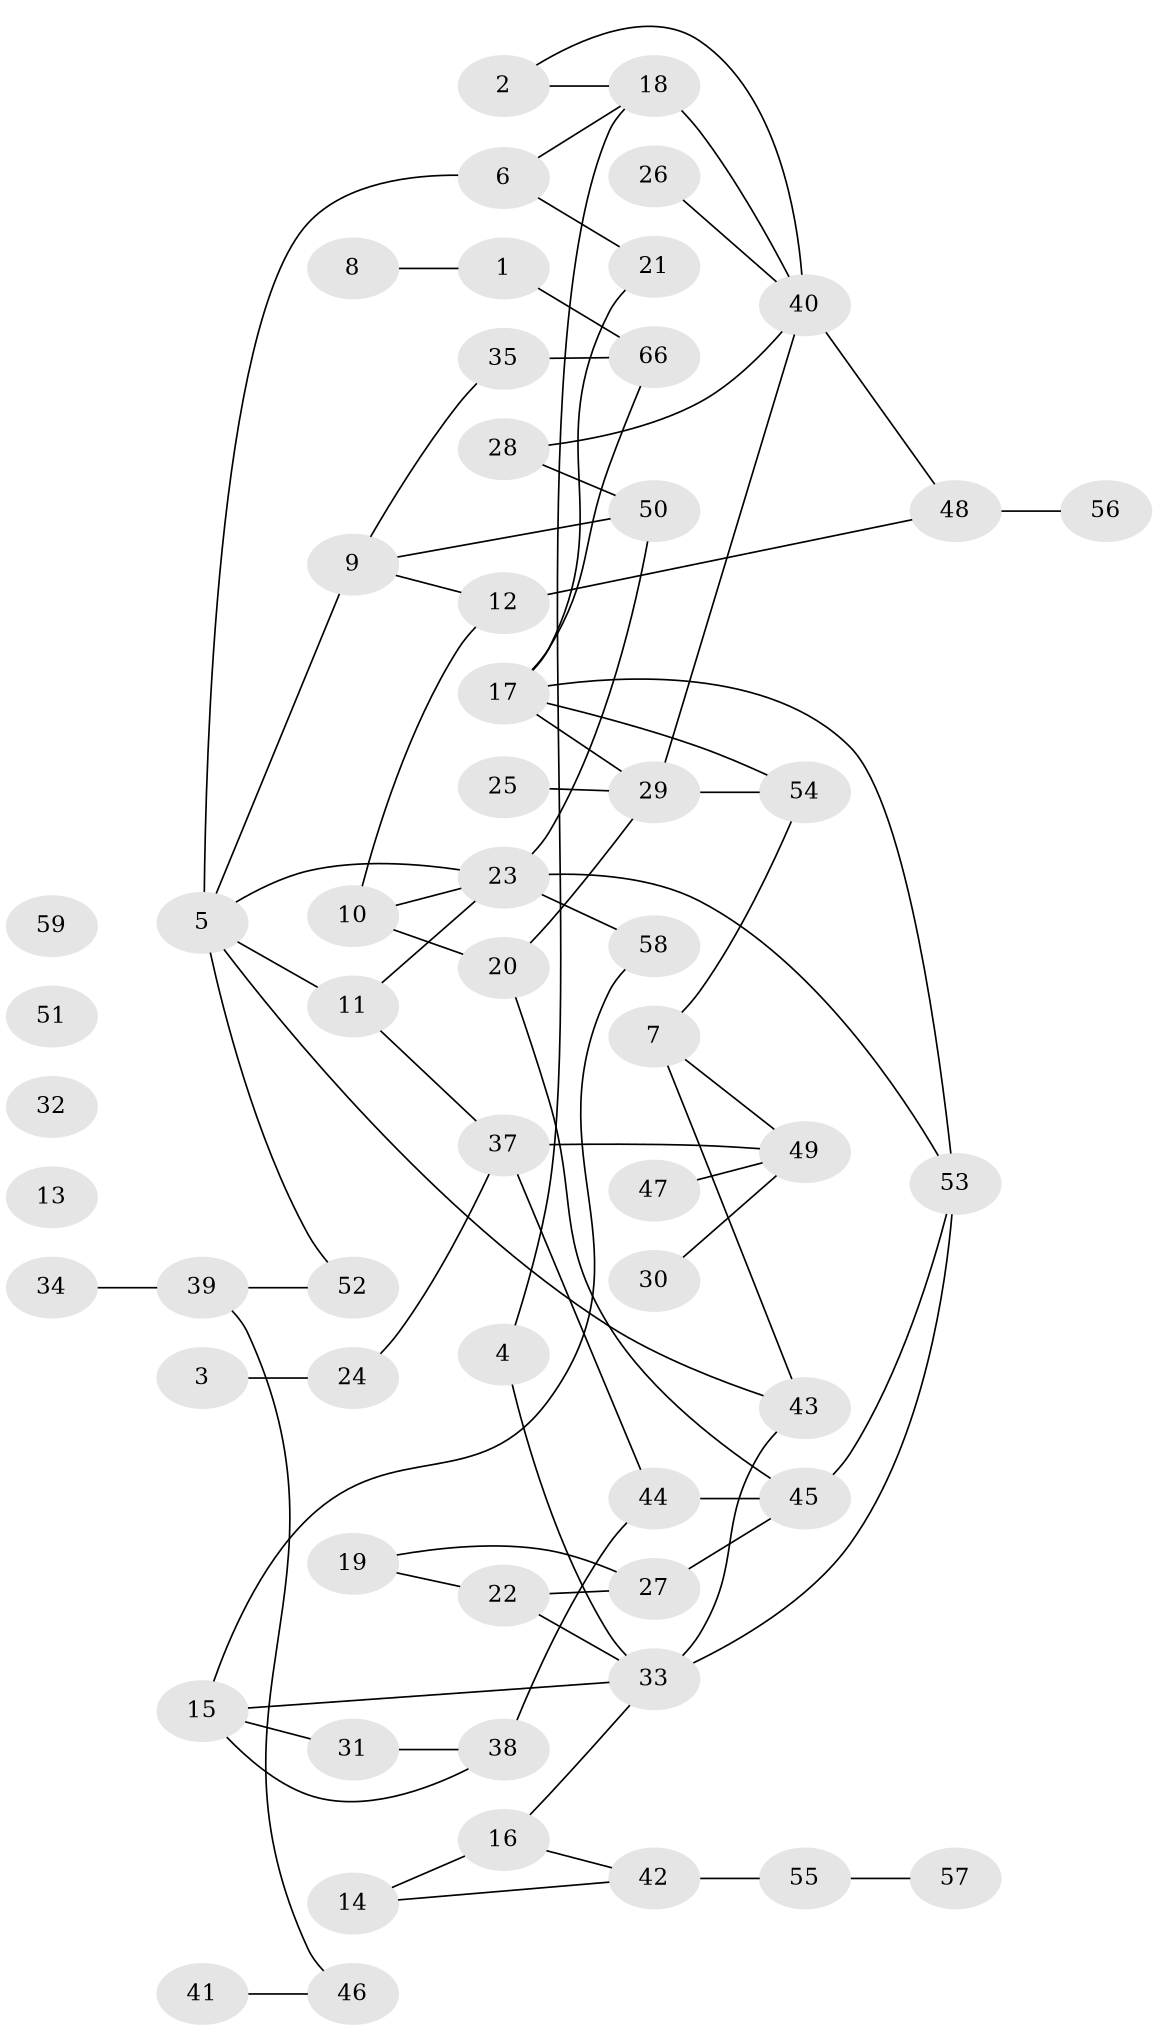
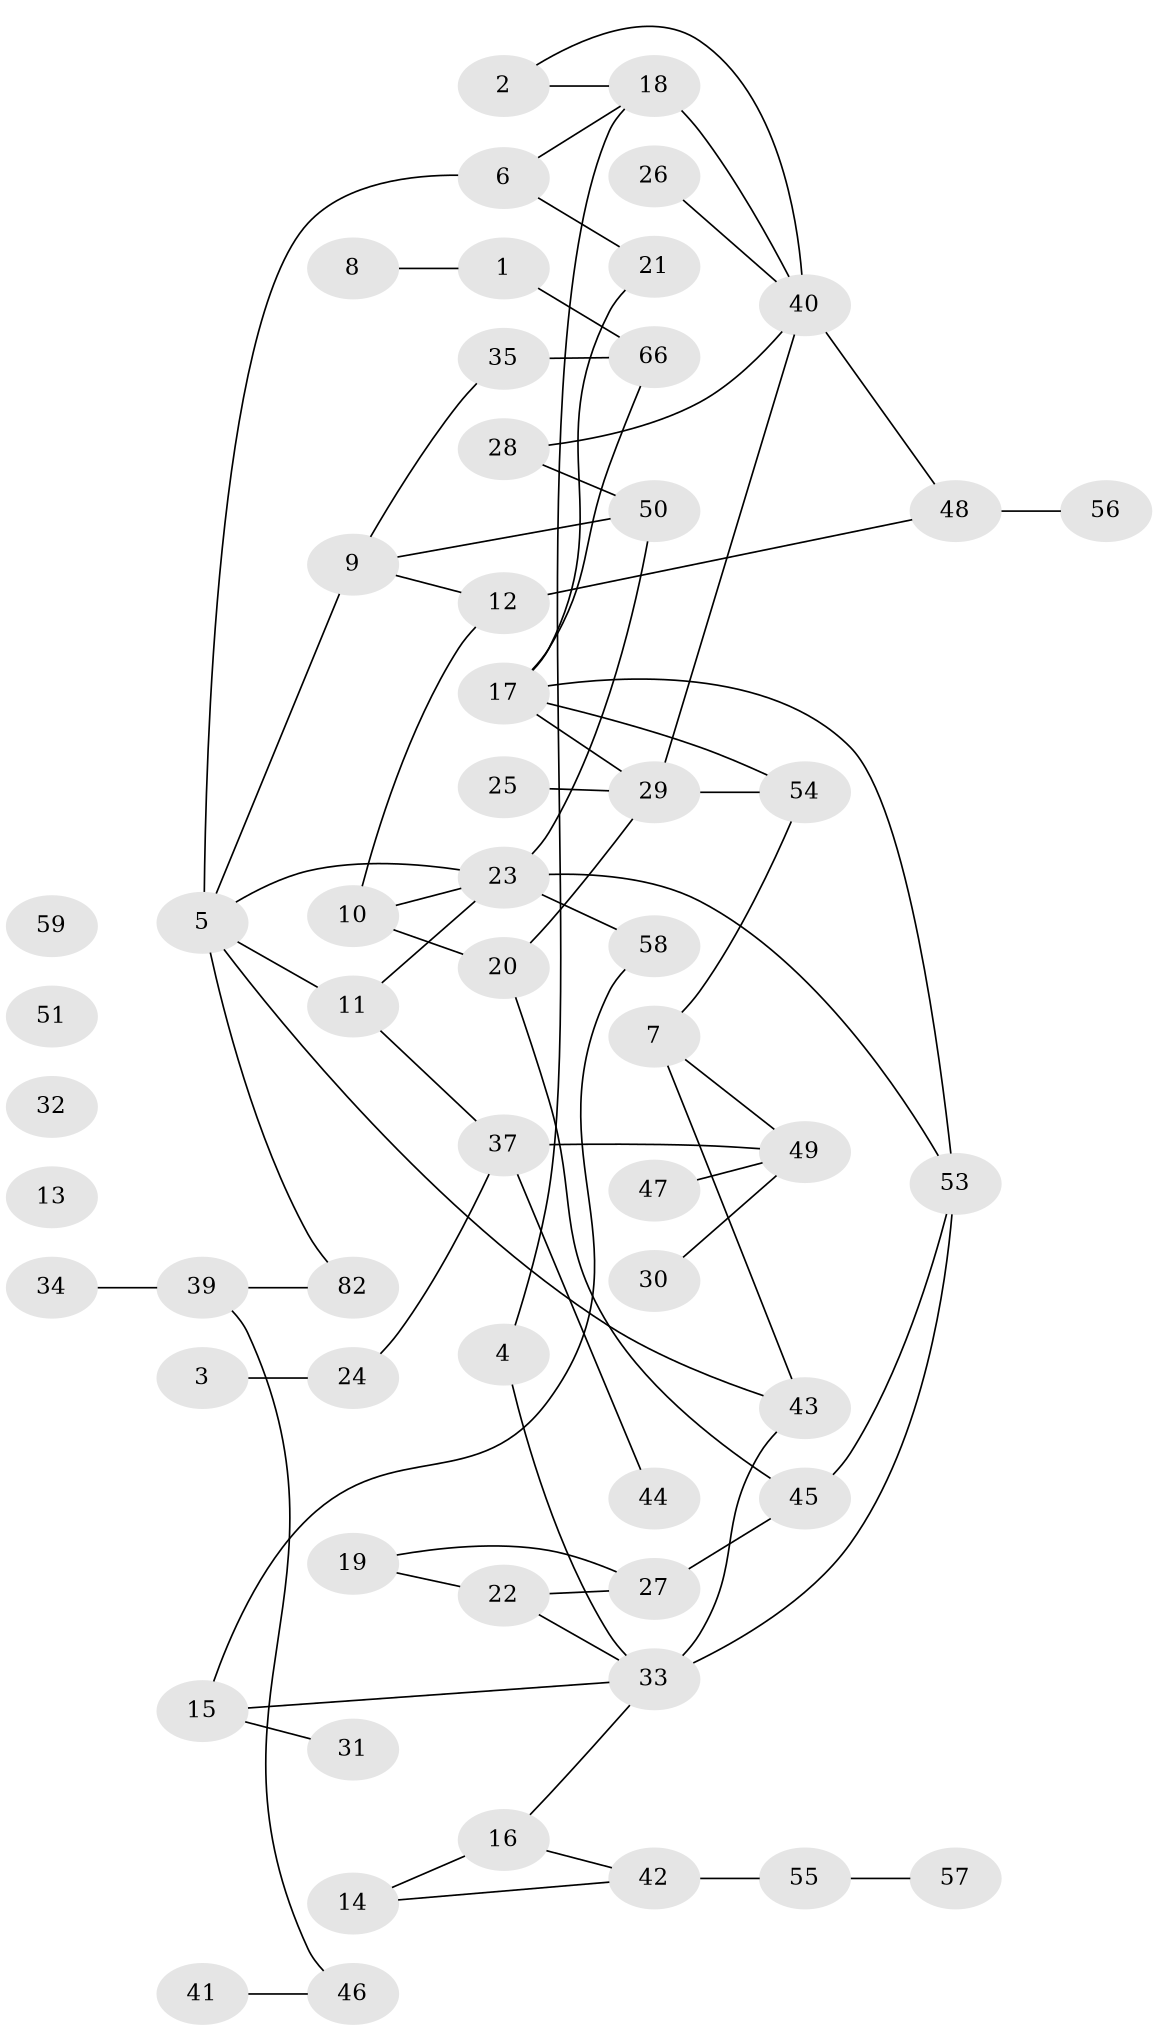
(353, 1288) -> (353, 1288)
(728, 1499) -> none
(504, 1750) -> none
